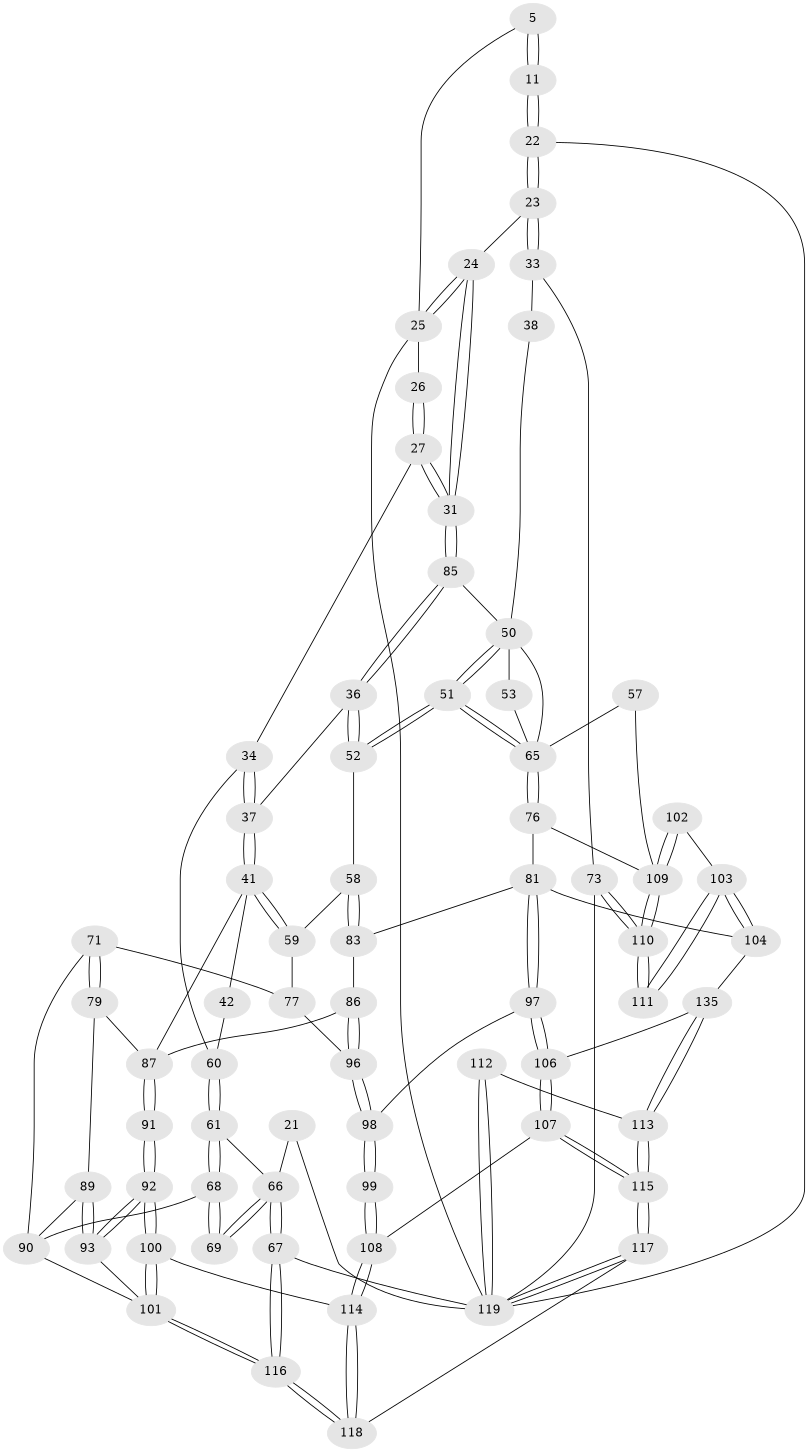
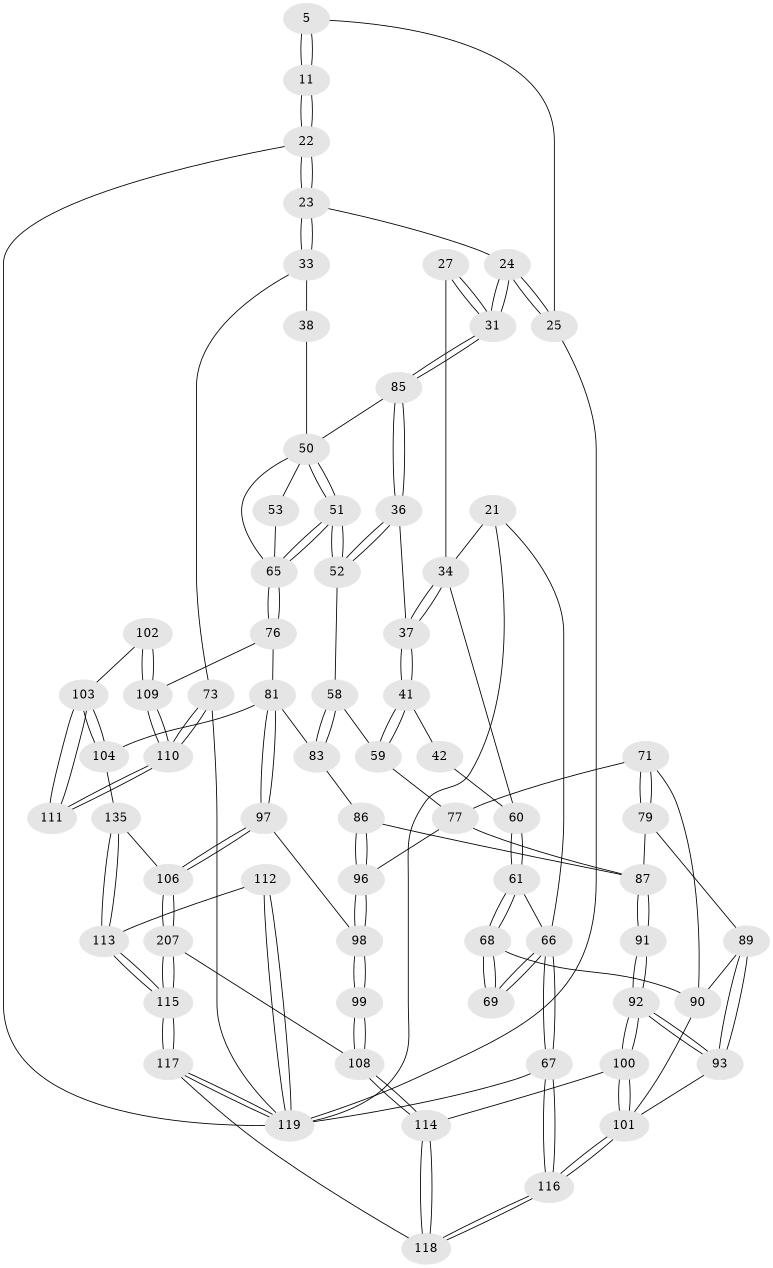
(419, 388) -> none
none -> (469, 542)
(636, 695) -> none
(197, 976) -> (547, 854)
(546, 1126) -> (168, 941)
